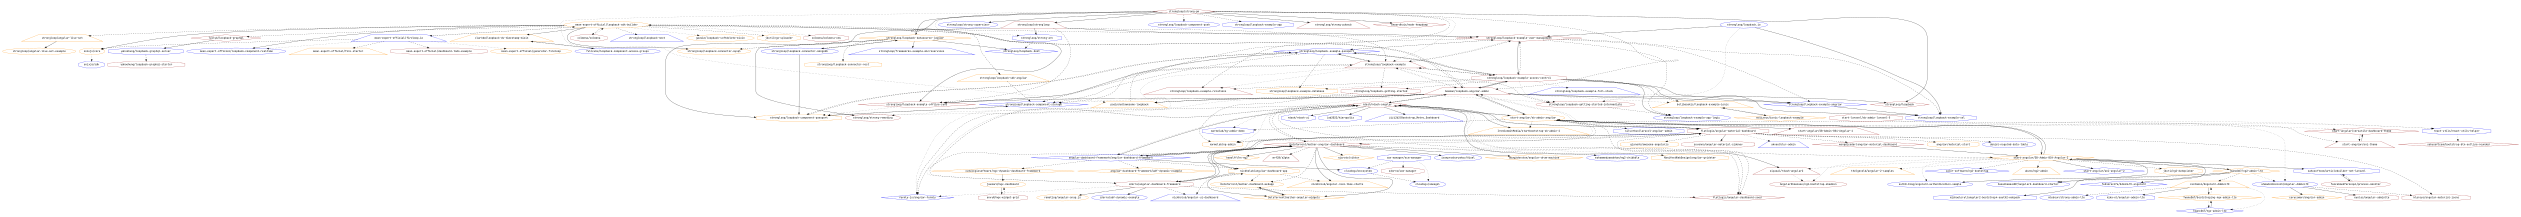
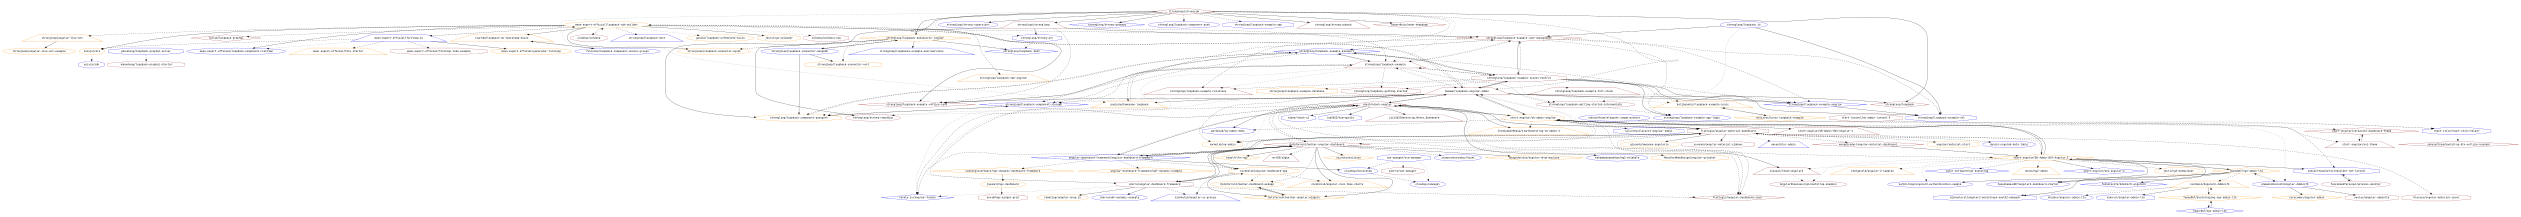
none -> (1107, 25)
(702, 30) -> (702, 30)
(181, 45) -> none
(468, 45) -> (468, 45)
(439, 51) -> (439, 51)
(912, 51) -> (912, 51)
none -> (820, 58)
(1314, 69) -> (1572, 75)
(1018, 91) -> none
(1584, 91) -> (1584, 91)
(1255, 98) -> (1230, 67)
(1478, 98) -> none
(1328, 103) -> (1328, 103)
(1414, 118) -> (1414, 118)
none -> (1614, 118)
none -> (1905, 136)
(1689, 138) -> (1689, 138)
(1390, 150) -> (1390, 150)
(1349, 158) -> (1349, 158)
(2145, 178) -> (2145, 178)
(2359, 191) -> (2267, 178)
(1004, 192) -> none
(1195, 198) -> (1195, 198)
(2067, 198) -> (2067, 198)
(2261, 203) -> (2097, 191)
